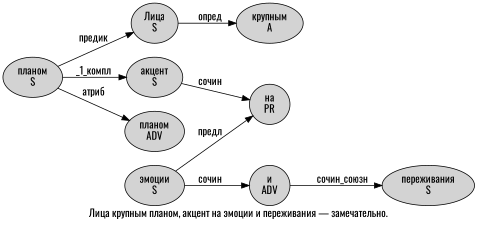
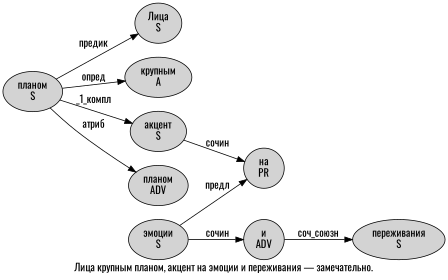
(203, 23) -> (90, 85)
(343, 180) -> (318, 234)
